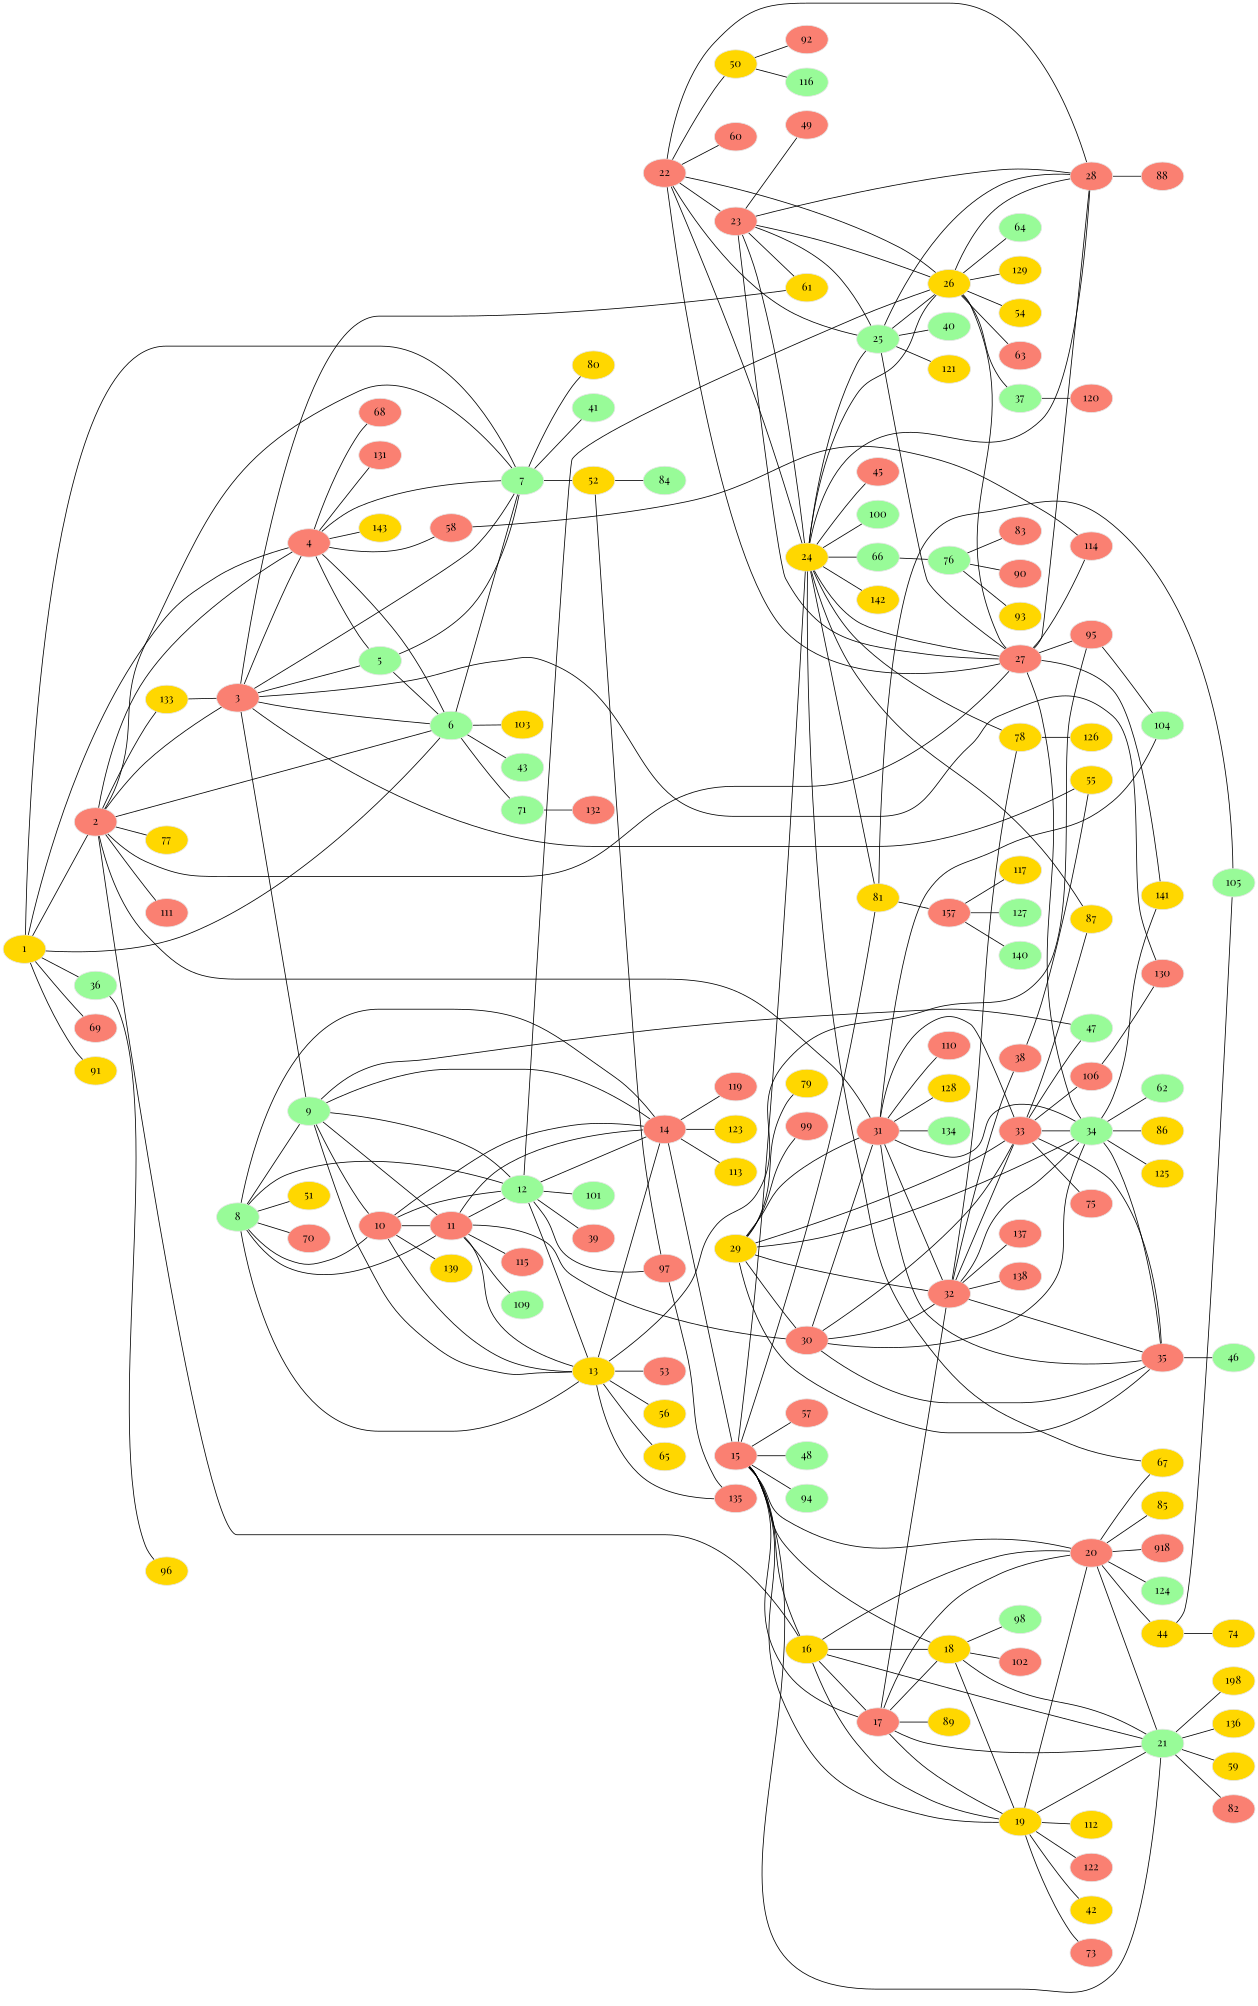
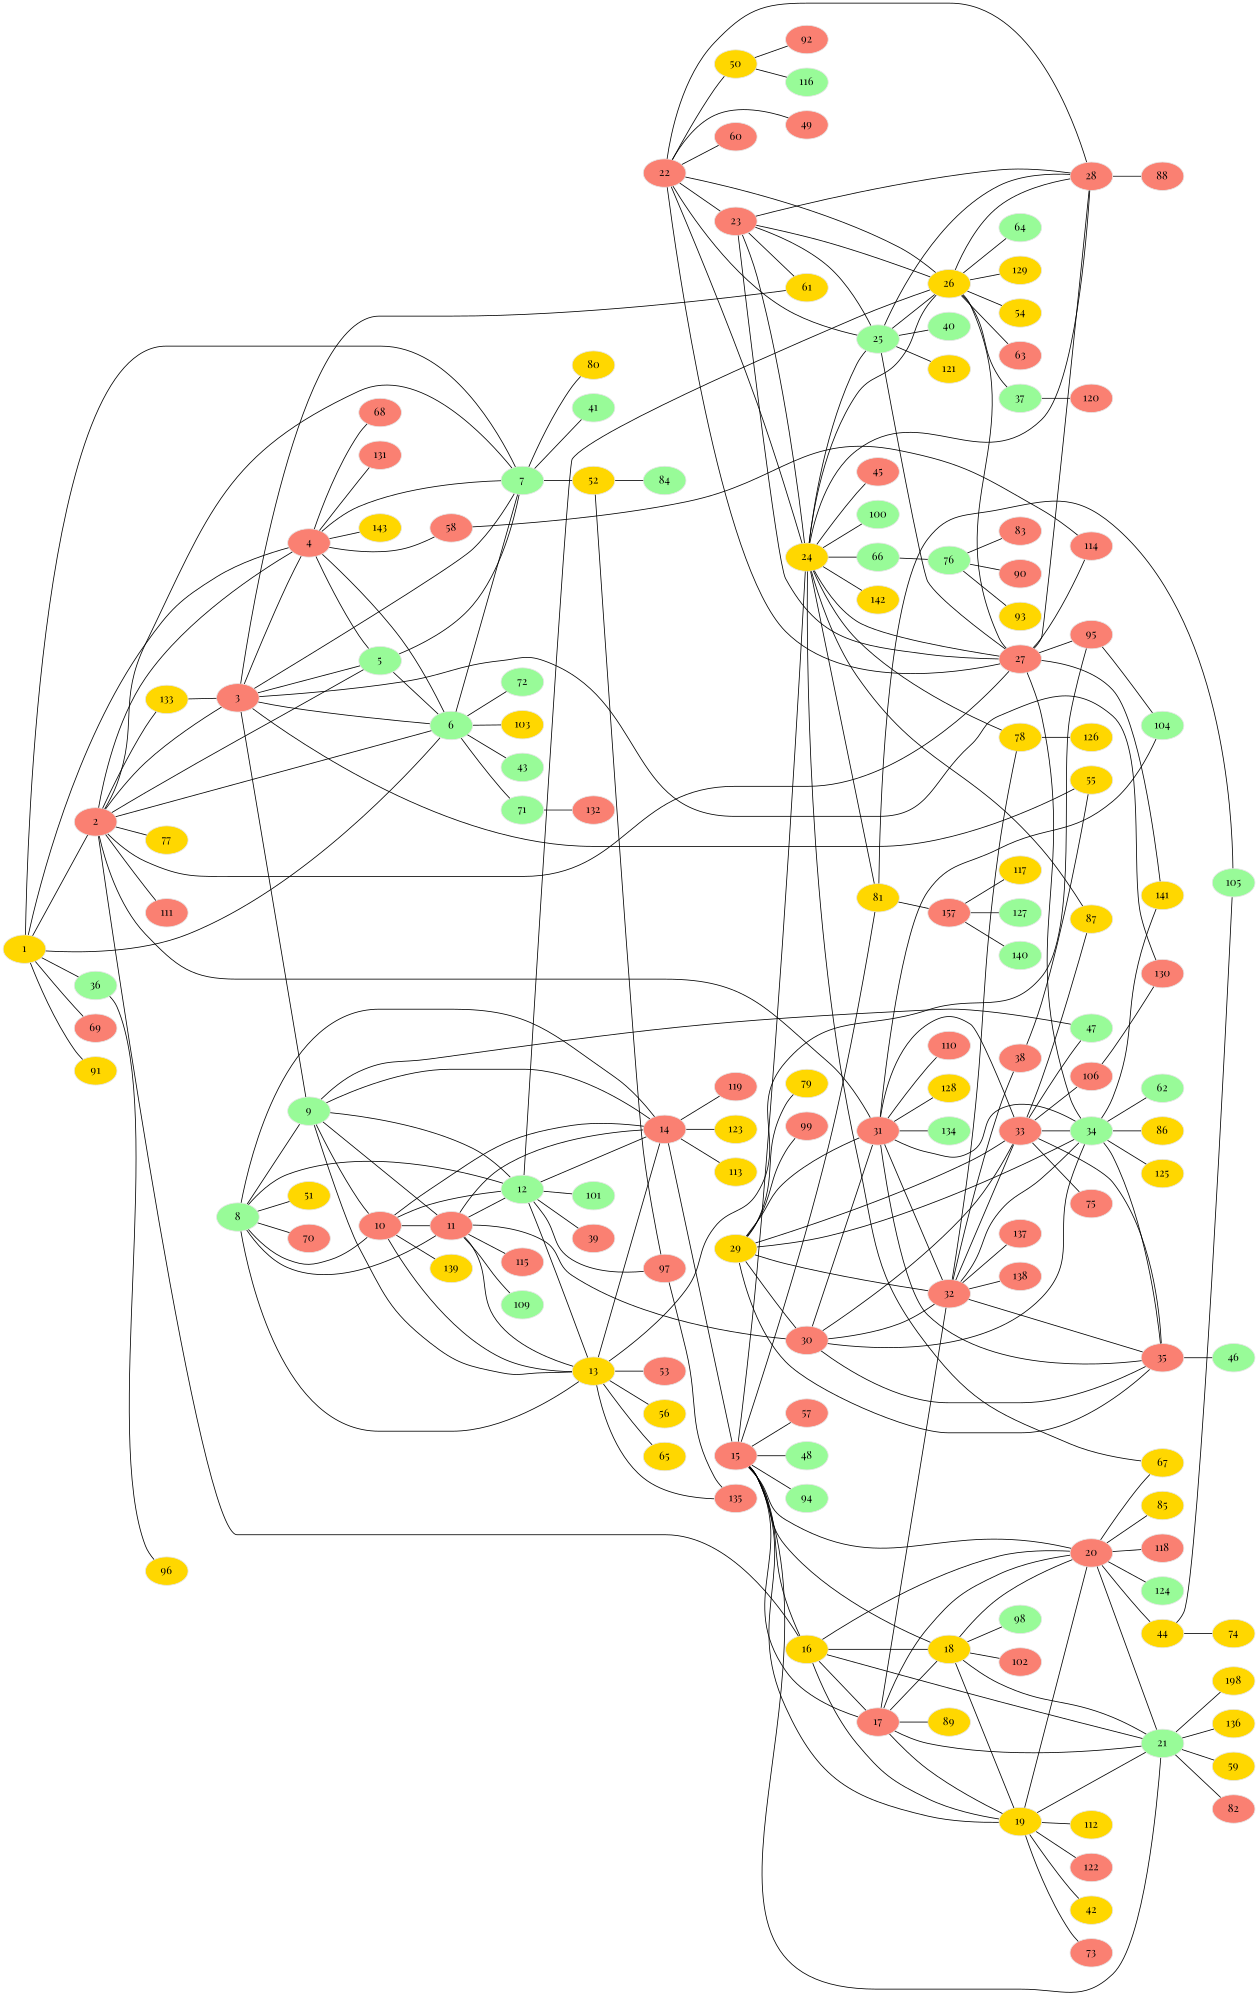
(771, 173) -> (721, 113)
none -> (522, 682)
none -> (237, 740)
(1162, 1548) -> (1162, 1548)
none -> (1010, 1590)
